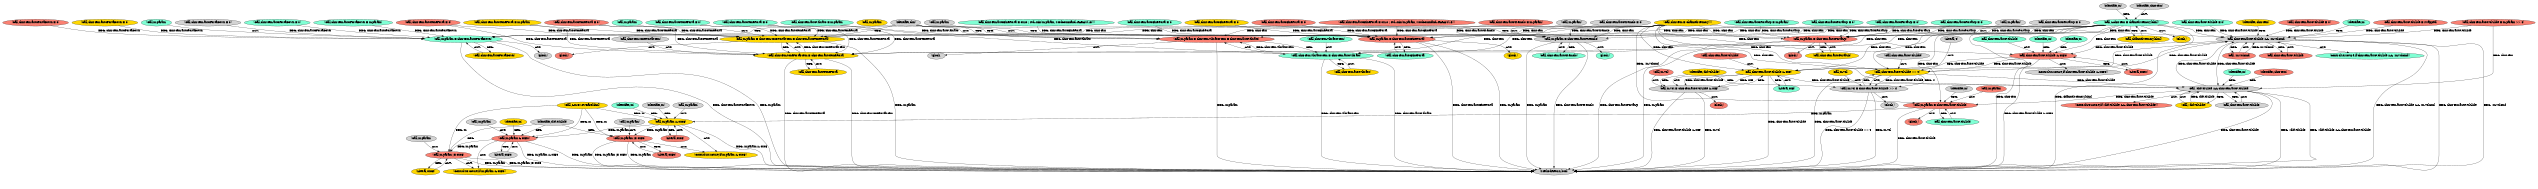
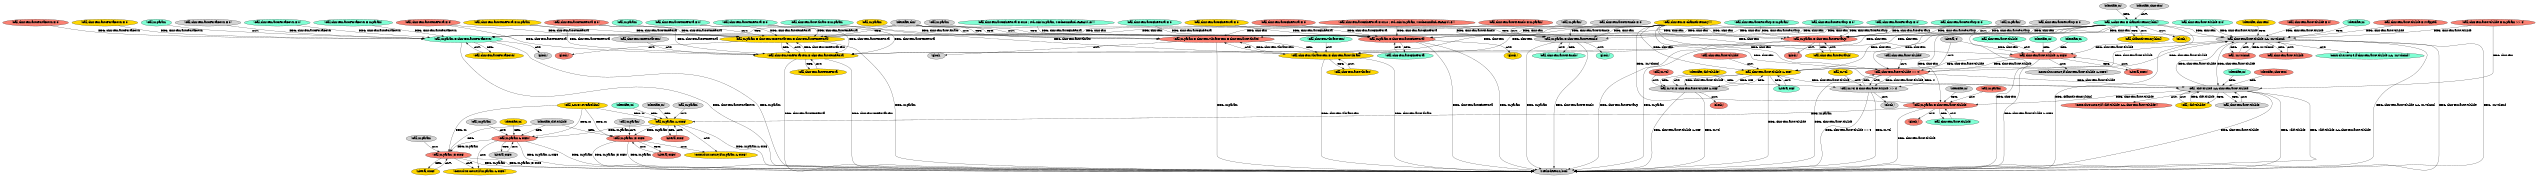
(2091, 41) -> (1991, 48)
(1326, 56) -> (1326, 56)
(1897, 72) -> (1897, 72)
